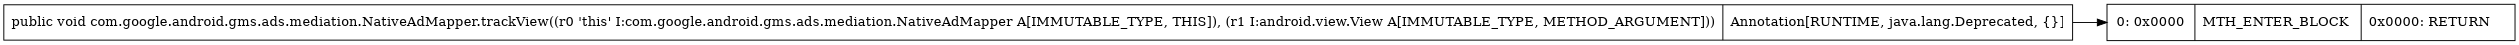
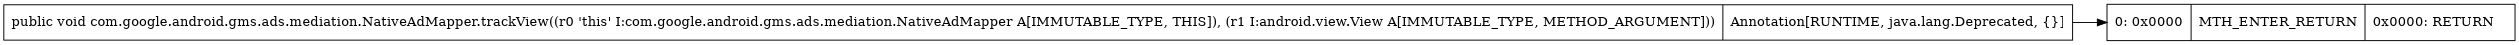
(2276, 22) -> (2278, 22)
